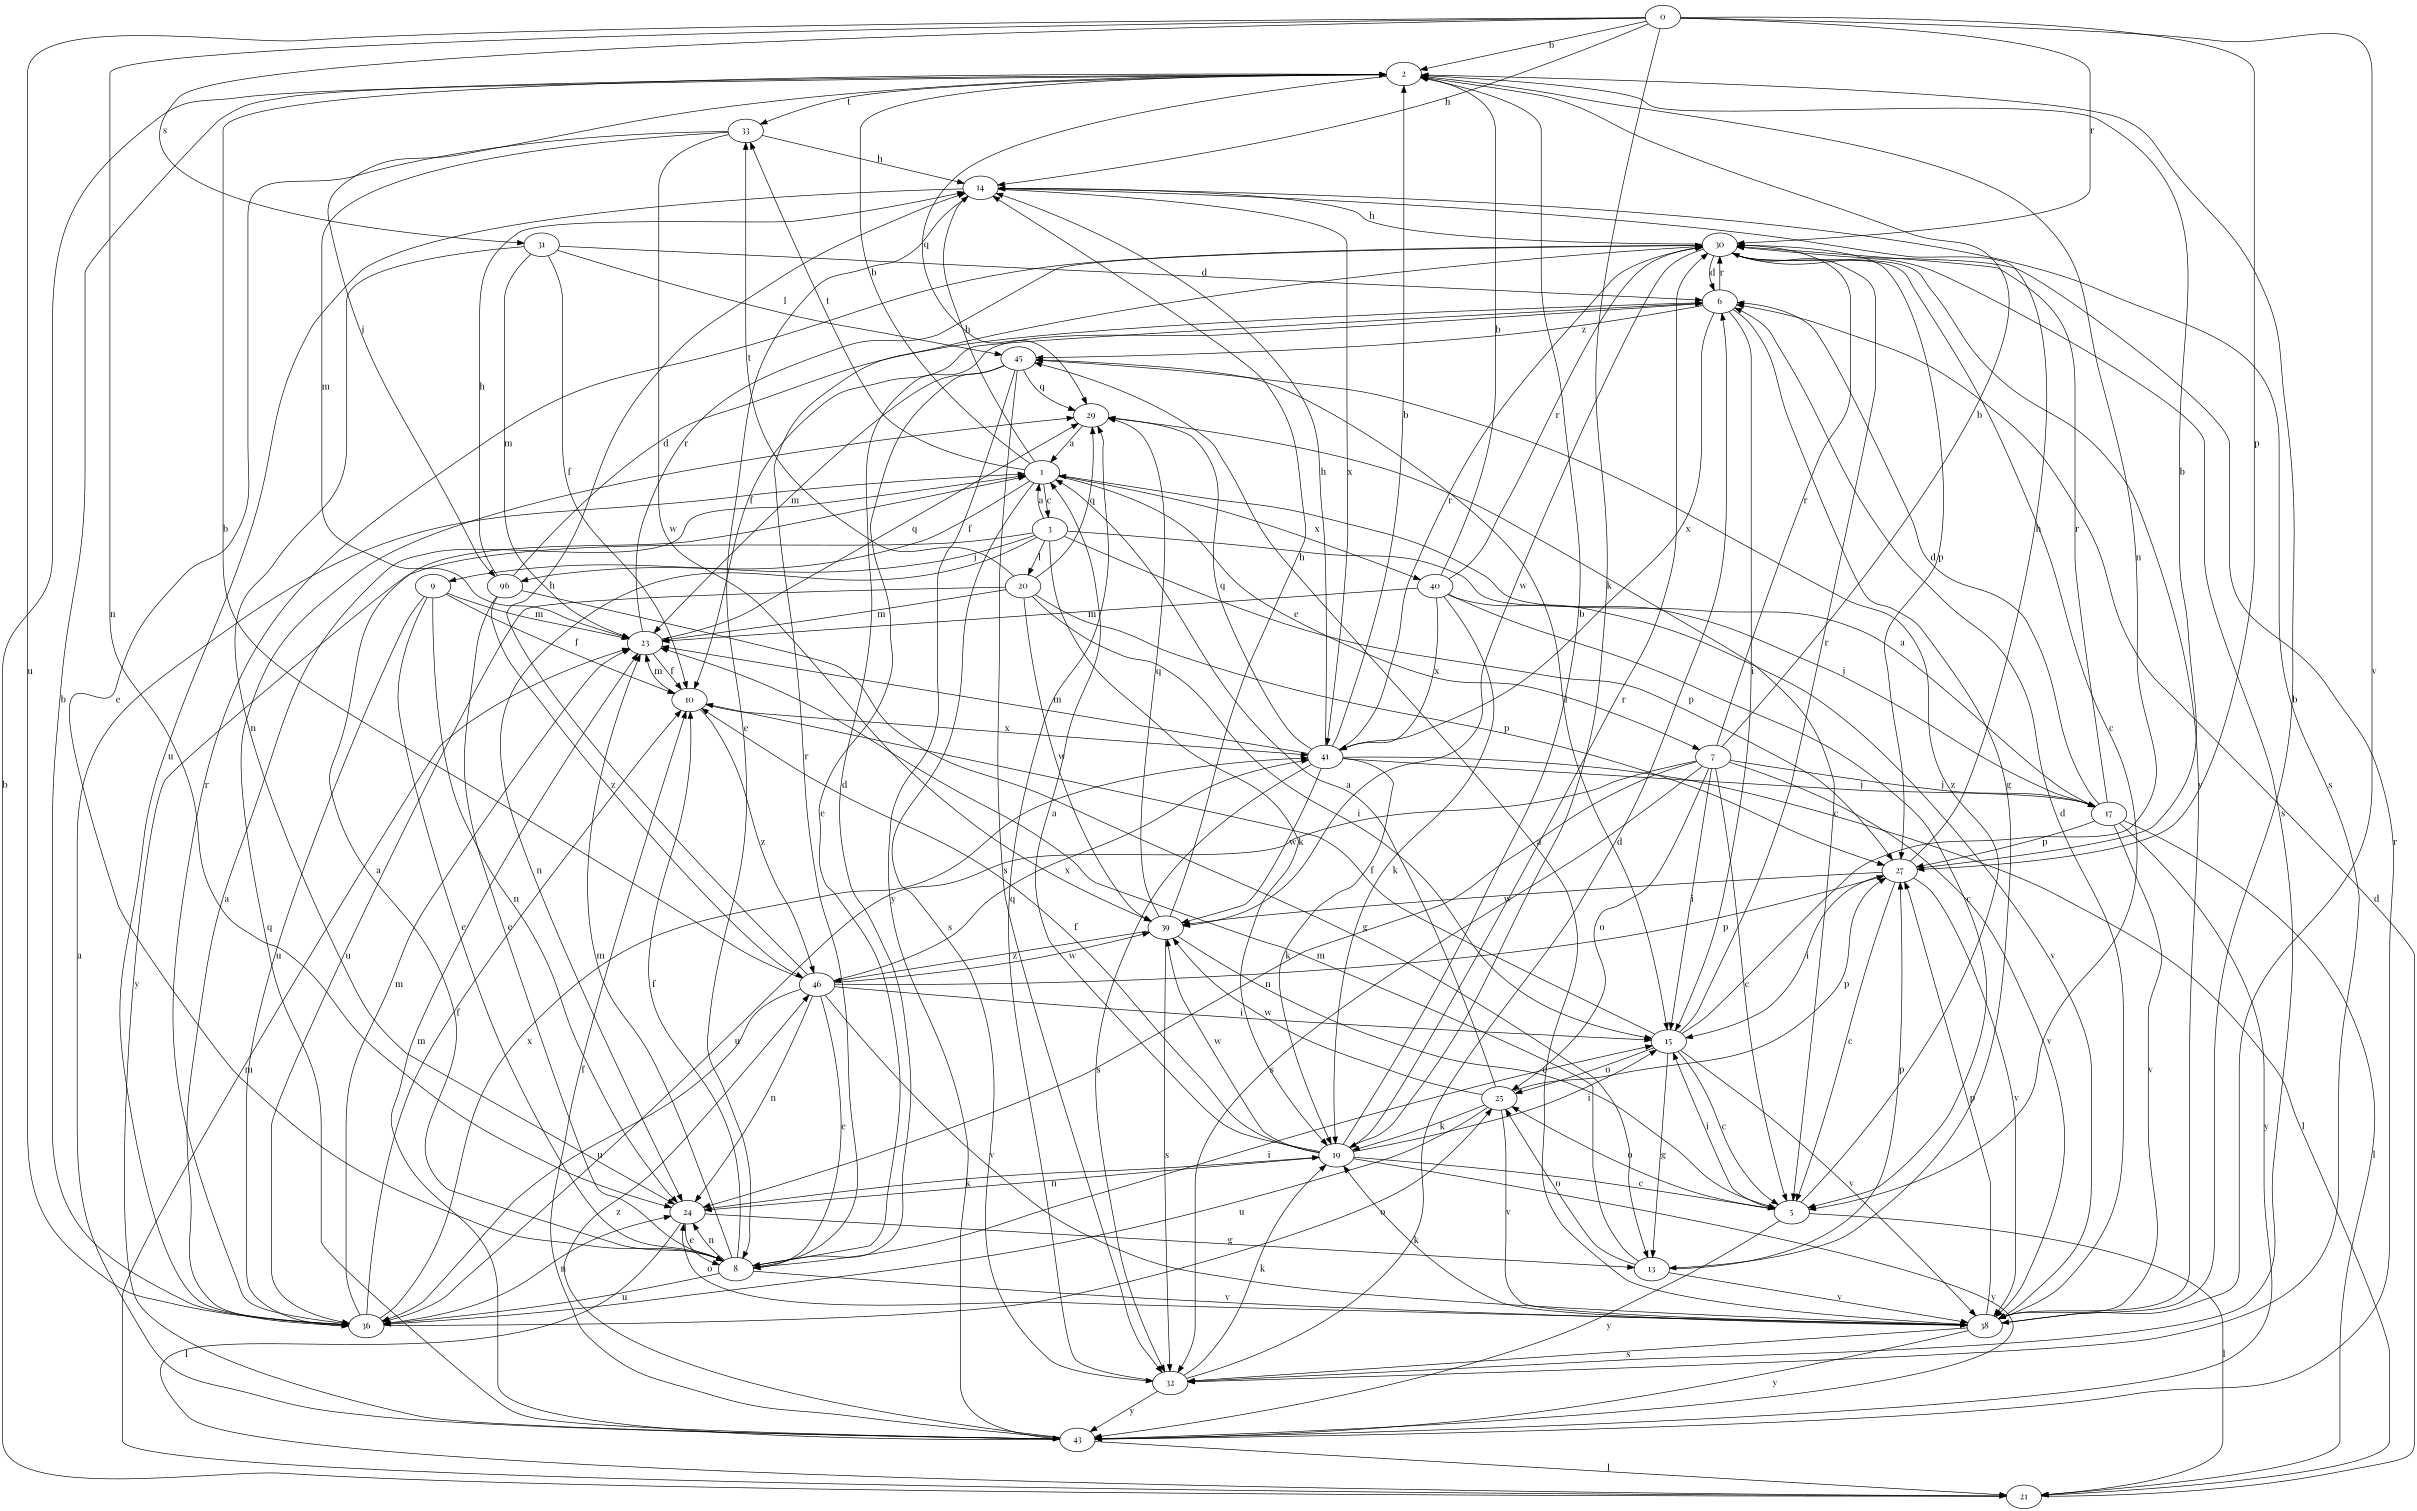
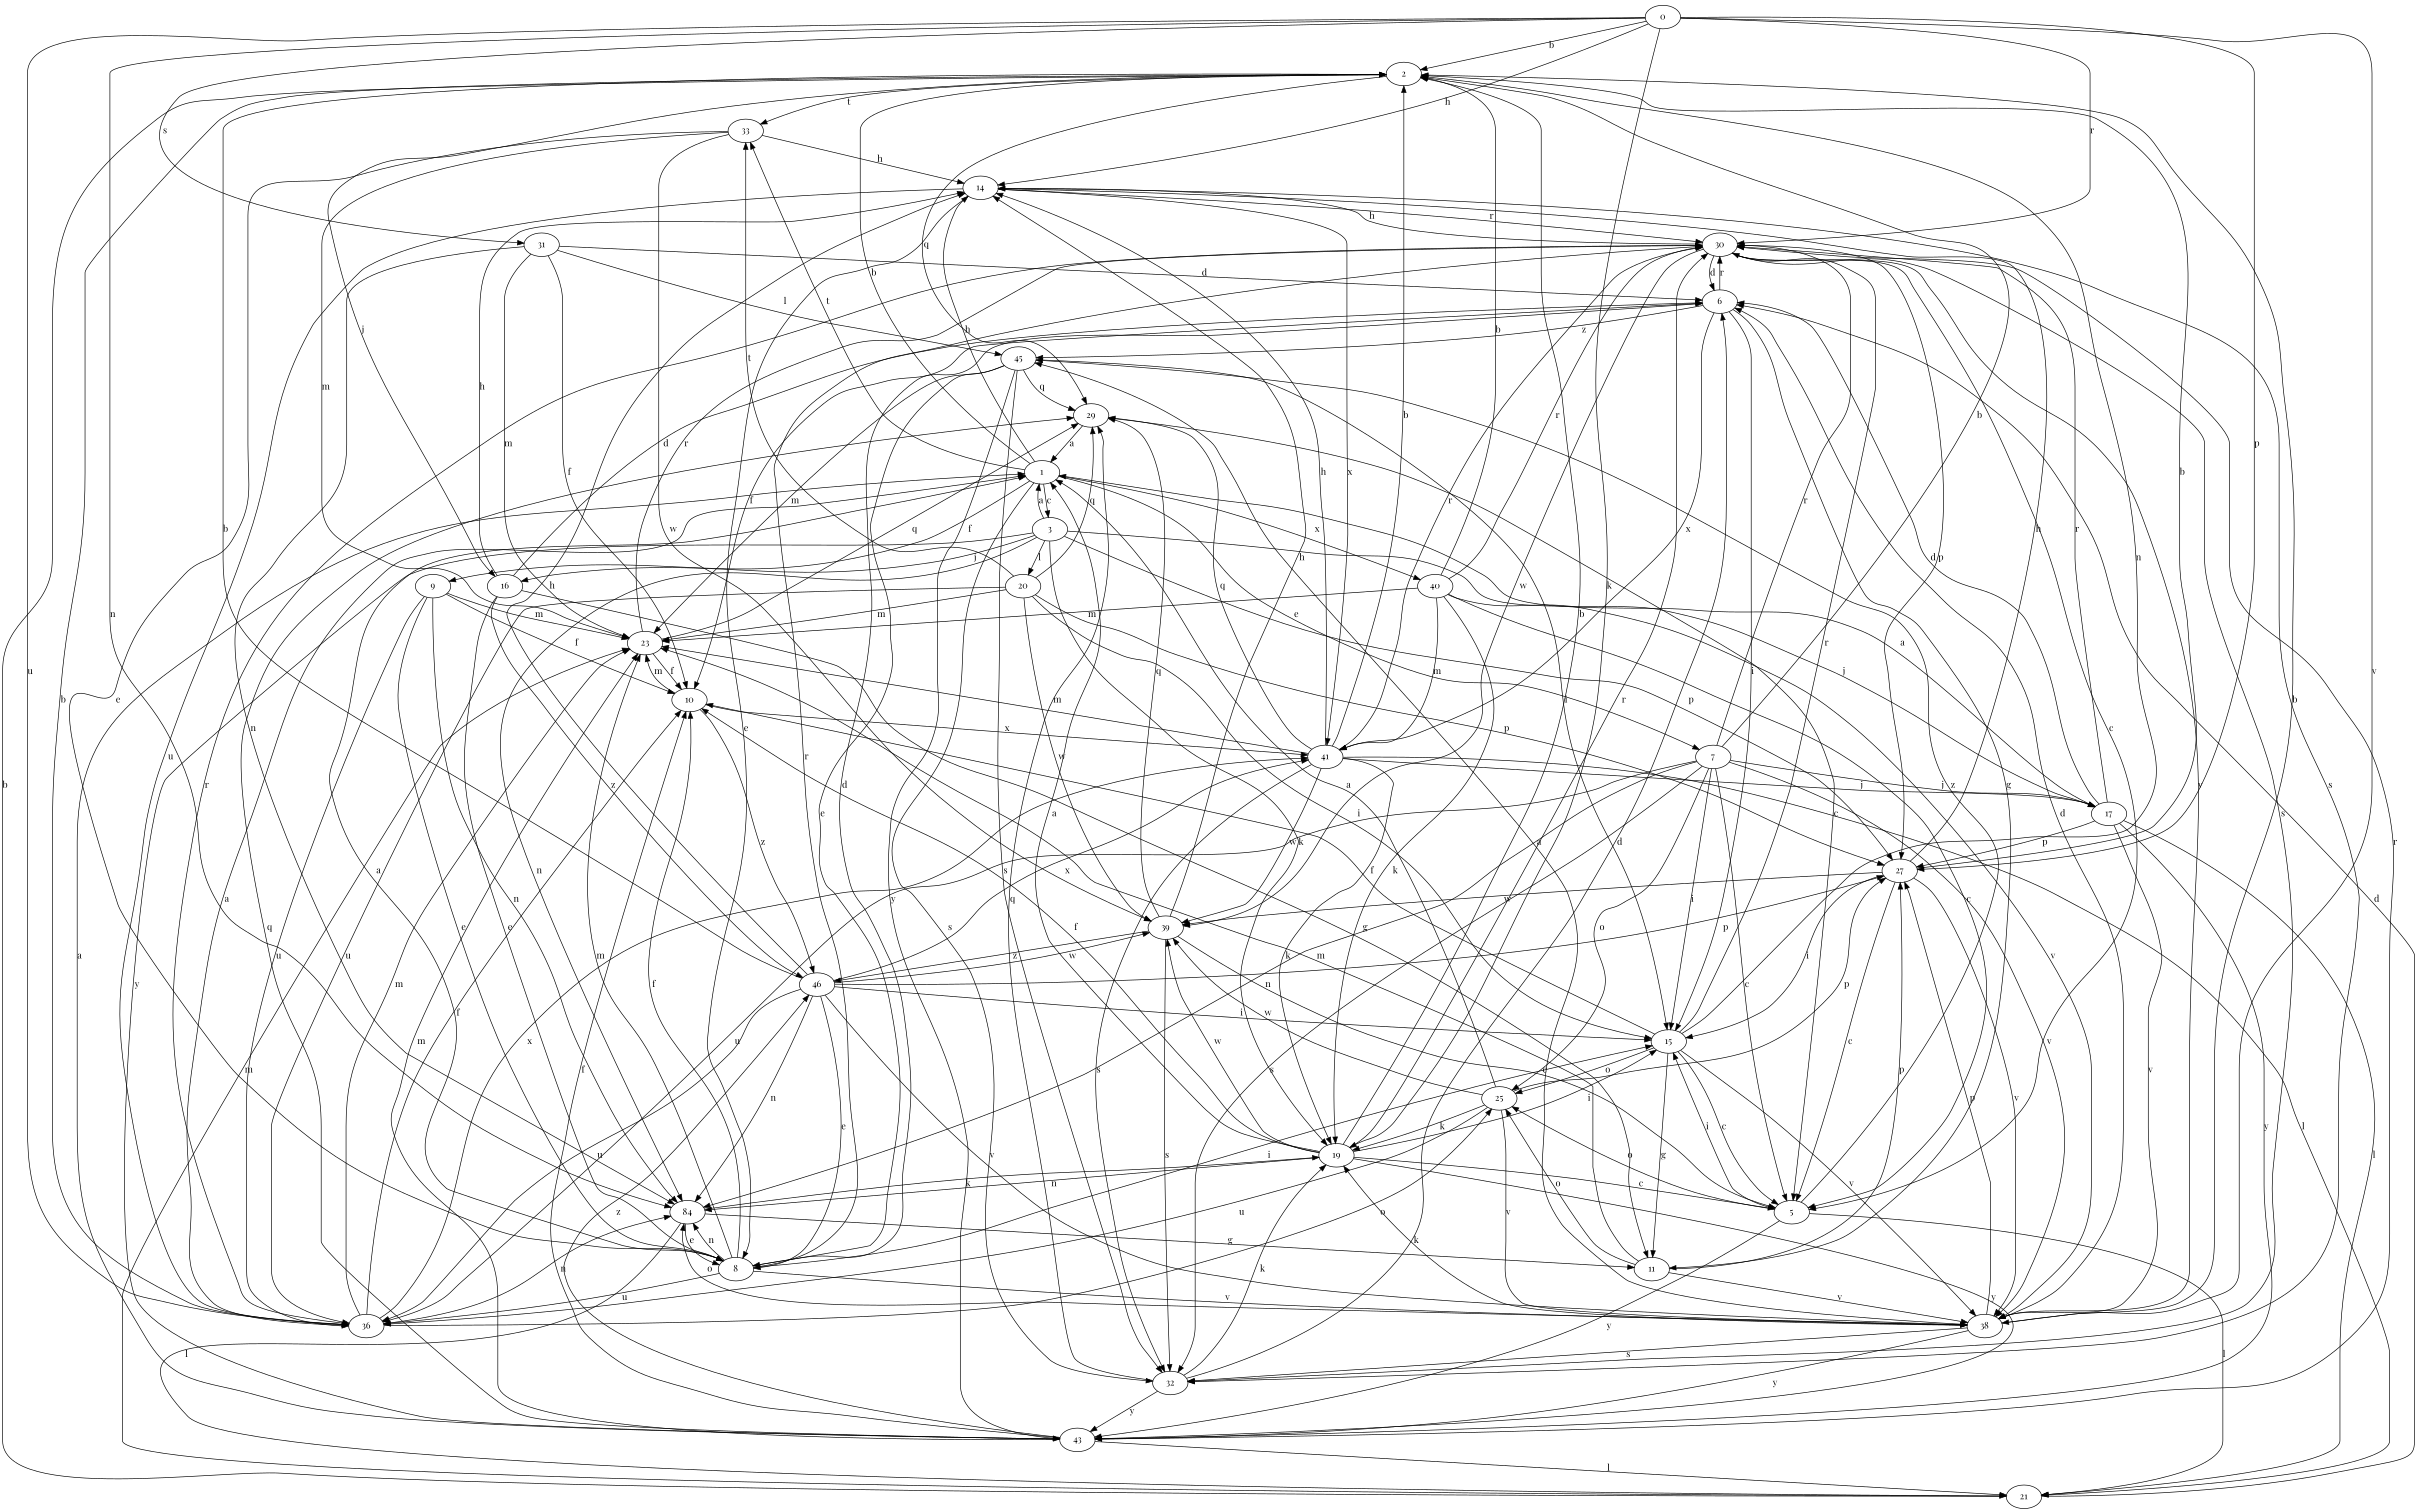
none -> (1365, 211)
(505, 586) -> (505, 586)
(1437, 672) -> (1437, 672)
(688, 1212) -> (688, 1212)
(1652, 1269) -> (1652, 1269)
